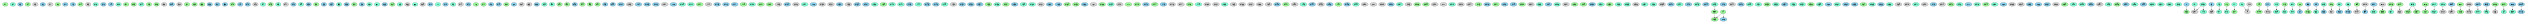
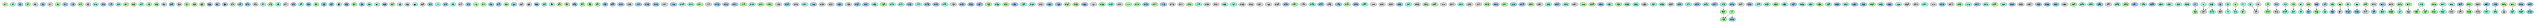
none -> (1233, 4)
